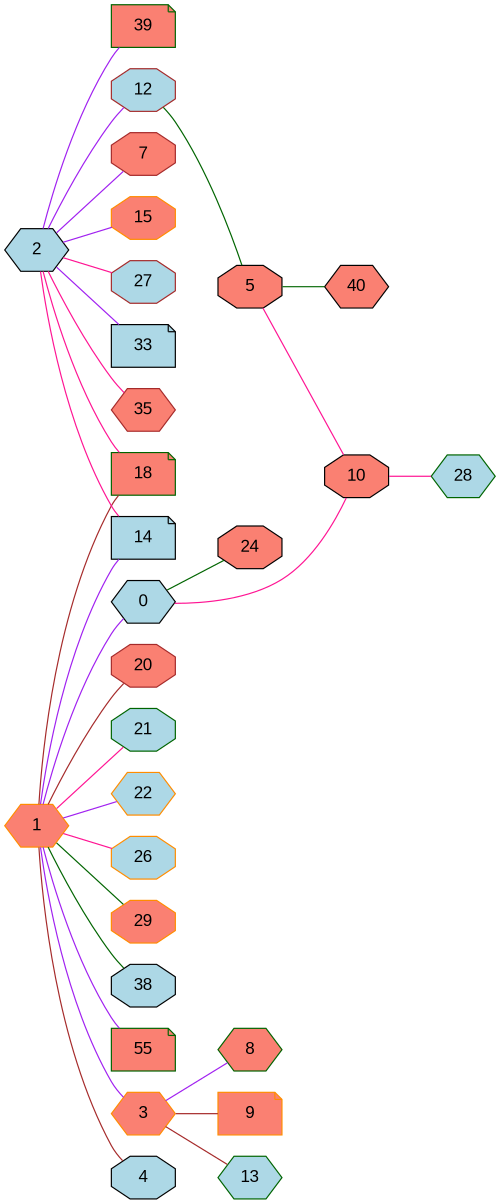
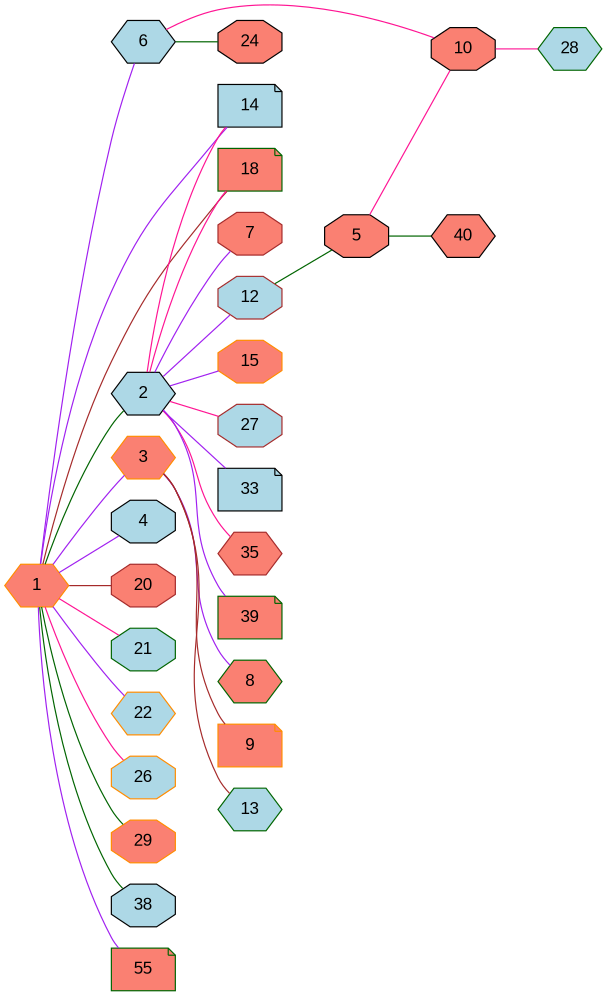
none -> (78, 484)
(143, 602) -> (143, 42)
(63, 1009) -> (89, 554)
